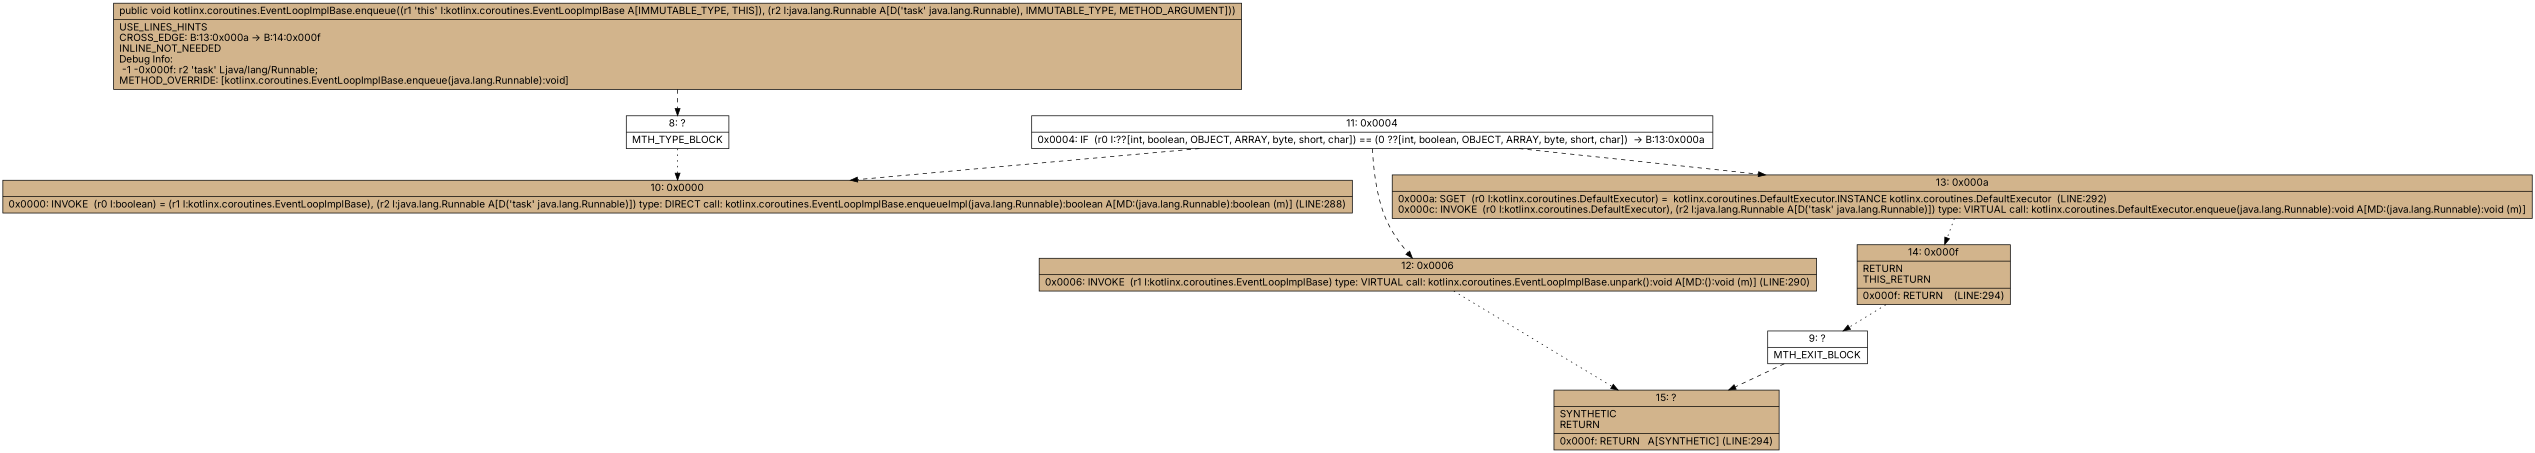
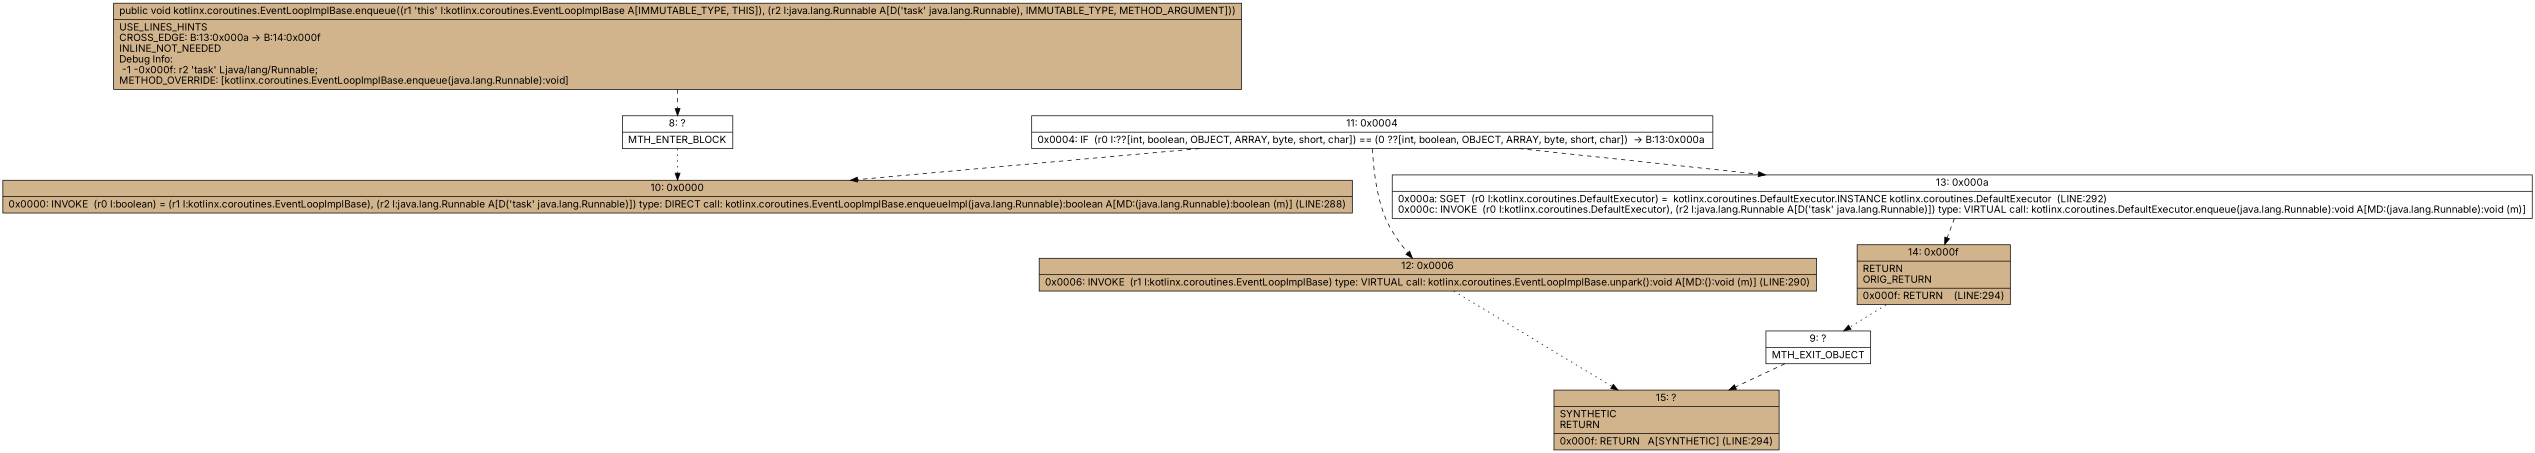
(678, 140) -> (678, 140)
(1962, 197) -> (1962, 197)
(1951, 228) -> (1951, 228)
(1897, 280) -> (1897, 280)
(1818, 355) -> (1818, 355)
